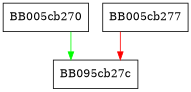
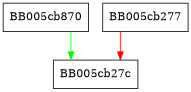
(46, 17) -> (46, 17)
(96, 74) -> (96, 74)
